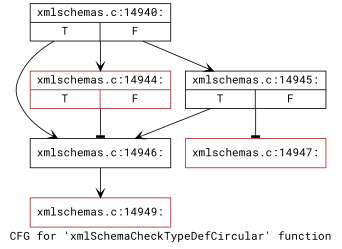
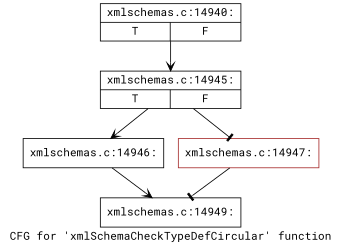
(16, 87) -> none
(100, 90) -> none
none -> (211, 182)
(100, 212) -> (171, 212)
